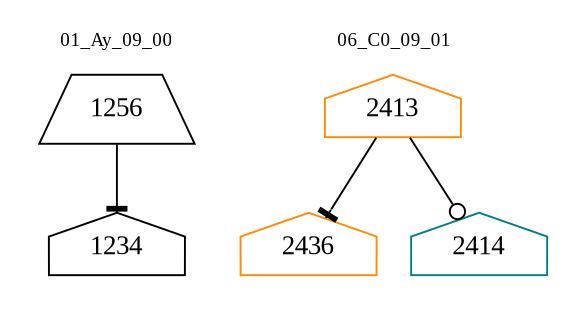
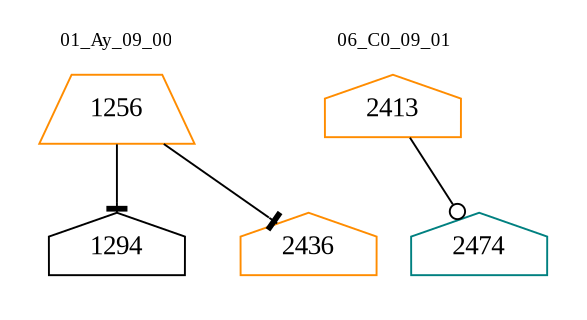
(117, 109) -> (117, 109)
(354, 173) -> (198, 168)
(117, 247) -> (117, 247)
(479, 247) -> (479, 247)
